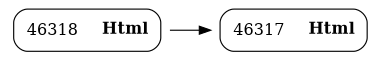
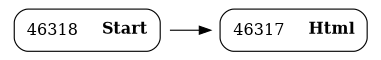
(125, 29) -> (125, 29)
